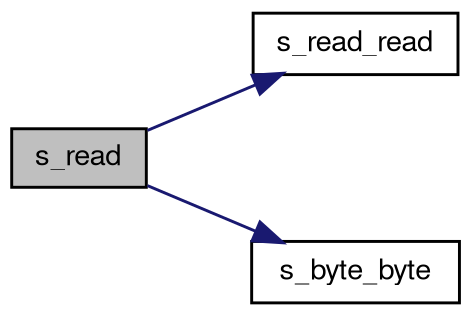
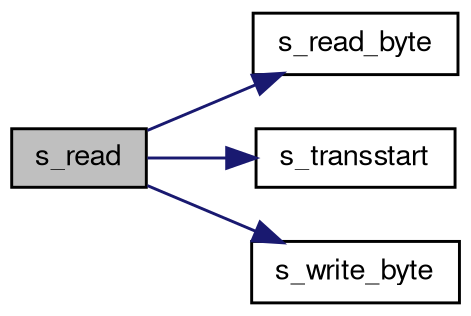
(356, 44) -> (356, 44)
none -> (356, 158)
(356, 272) -> (356, 272)
